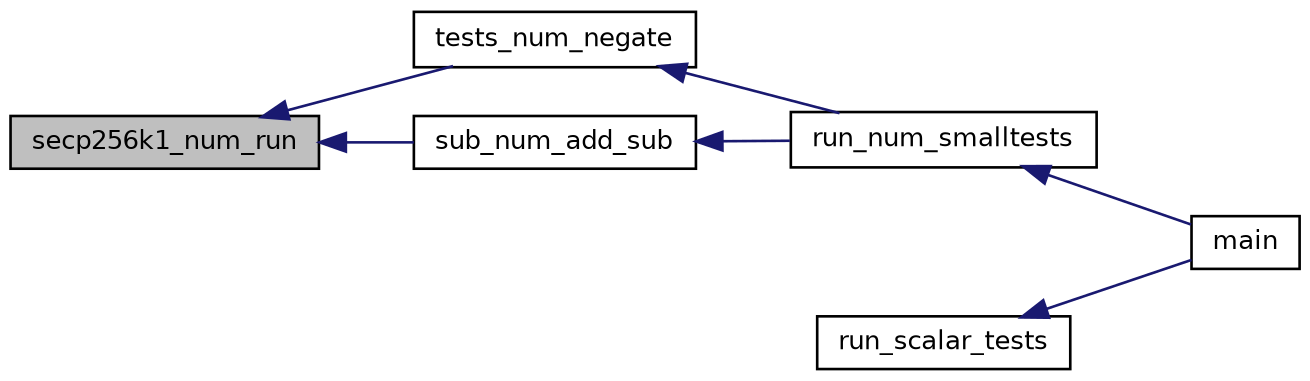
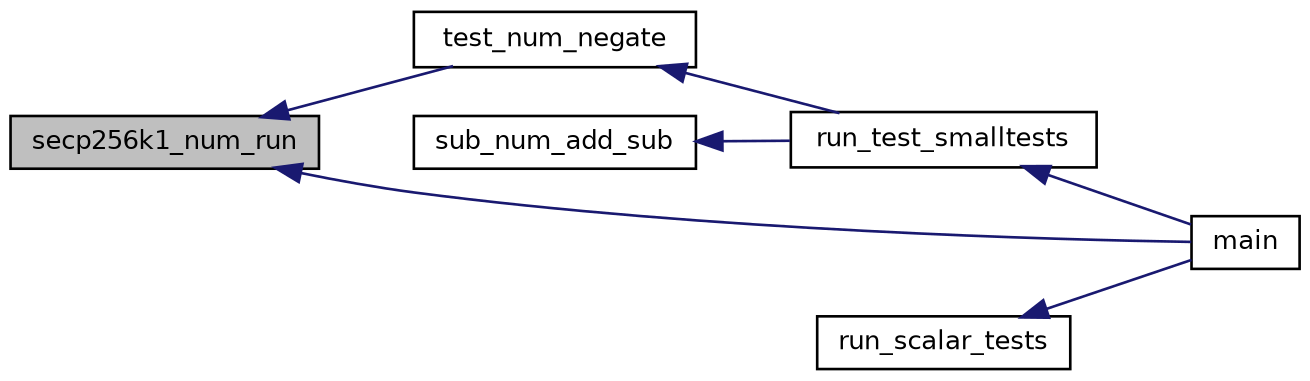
(555, 40) -> (555, 40)
(944, 140) -> (944, 140)
(380, 142) -> (745, 224)
